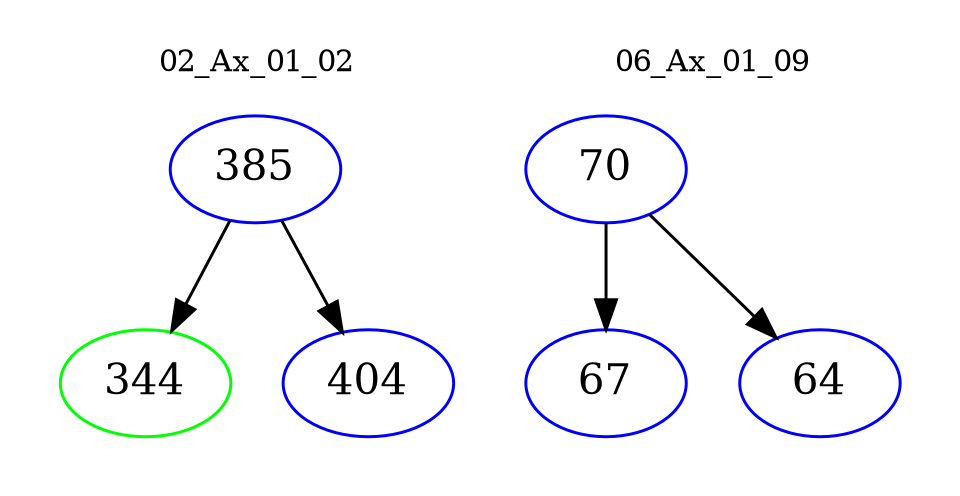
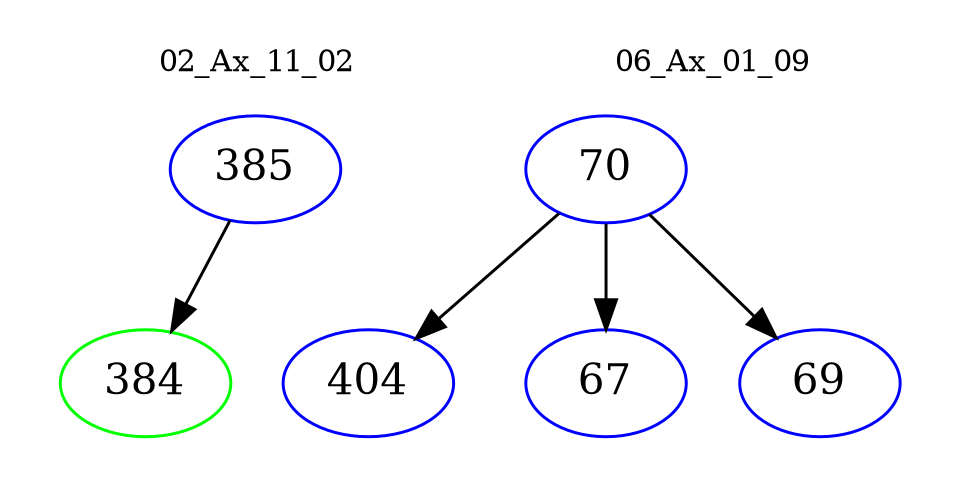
(257, 64) -> (257, 64)
(305, 263) -> (520, 248)
(146, 383) -> (146, 383)
(820, 383) -> (820, 383)
